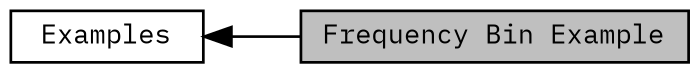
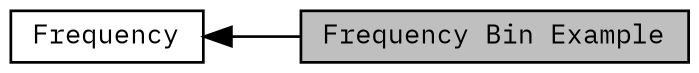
(107, 37) -> (107, 37)
